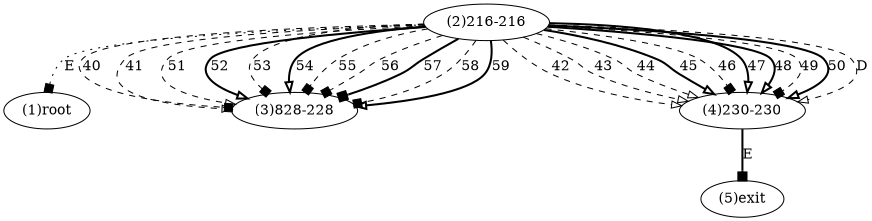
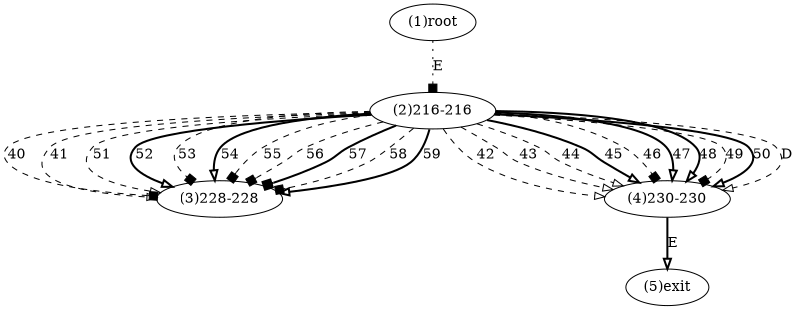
(229, 34) -> (433, 61)
(295, 111) -> (220, 199)
(742, 150) -> (667, 238)
